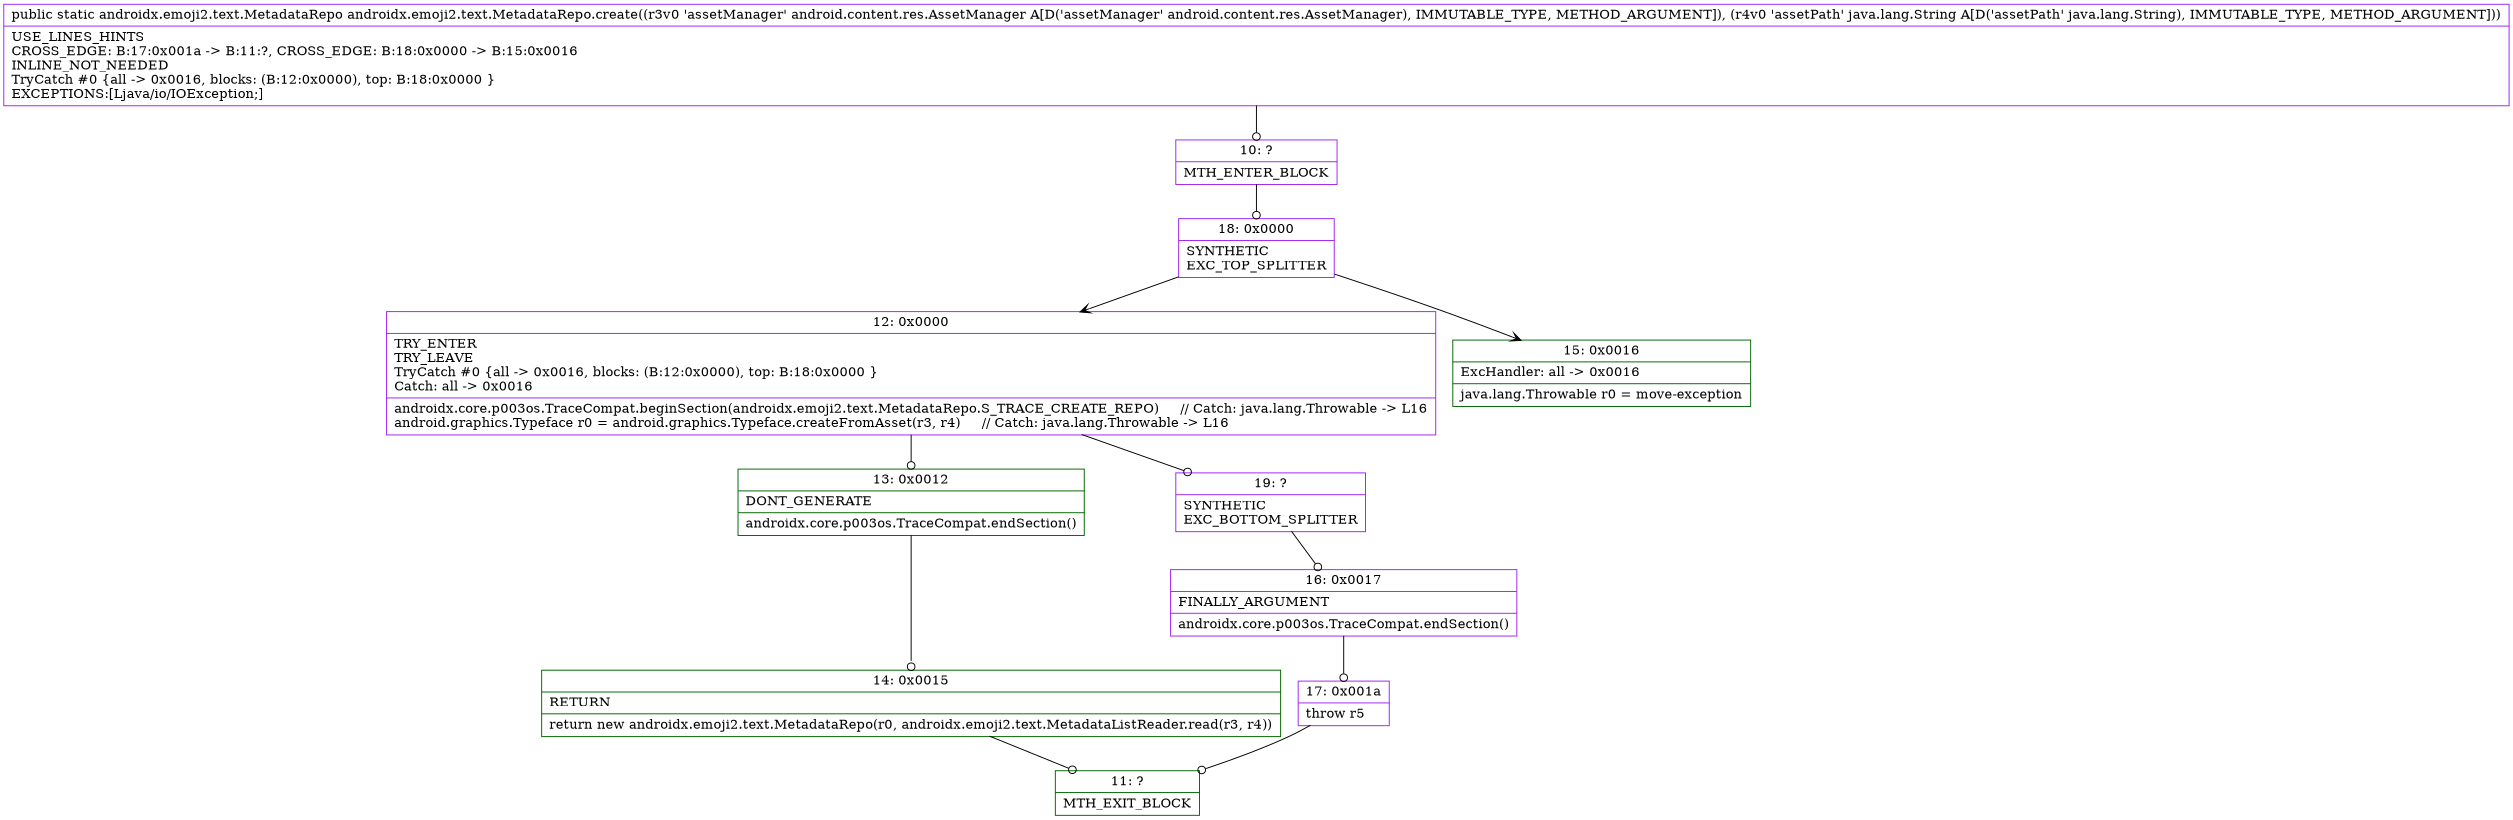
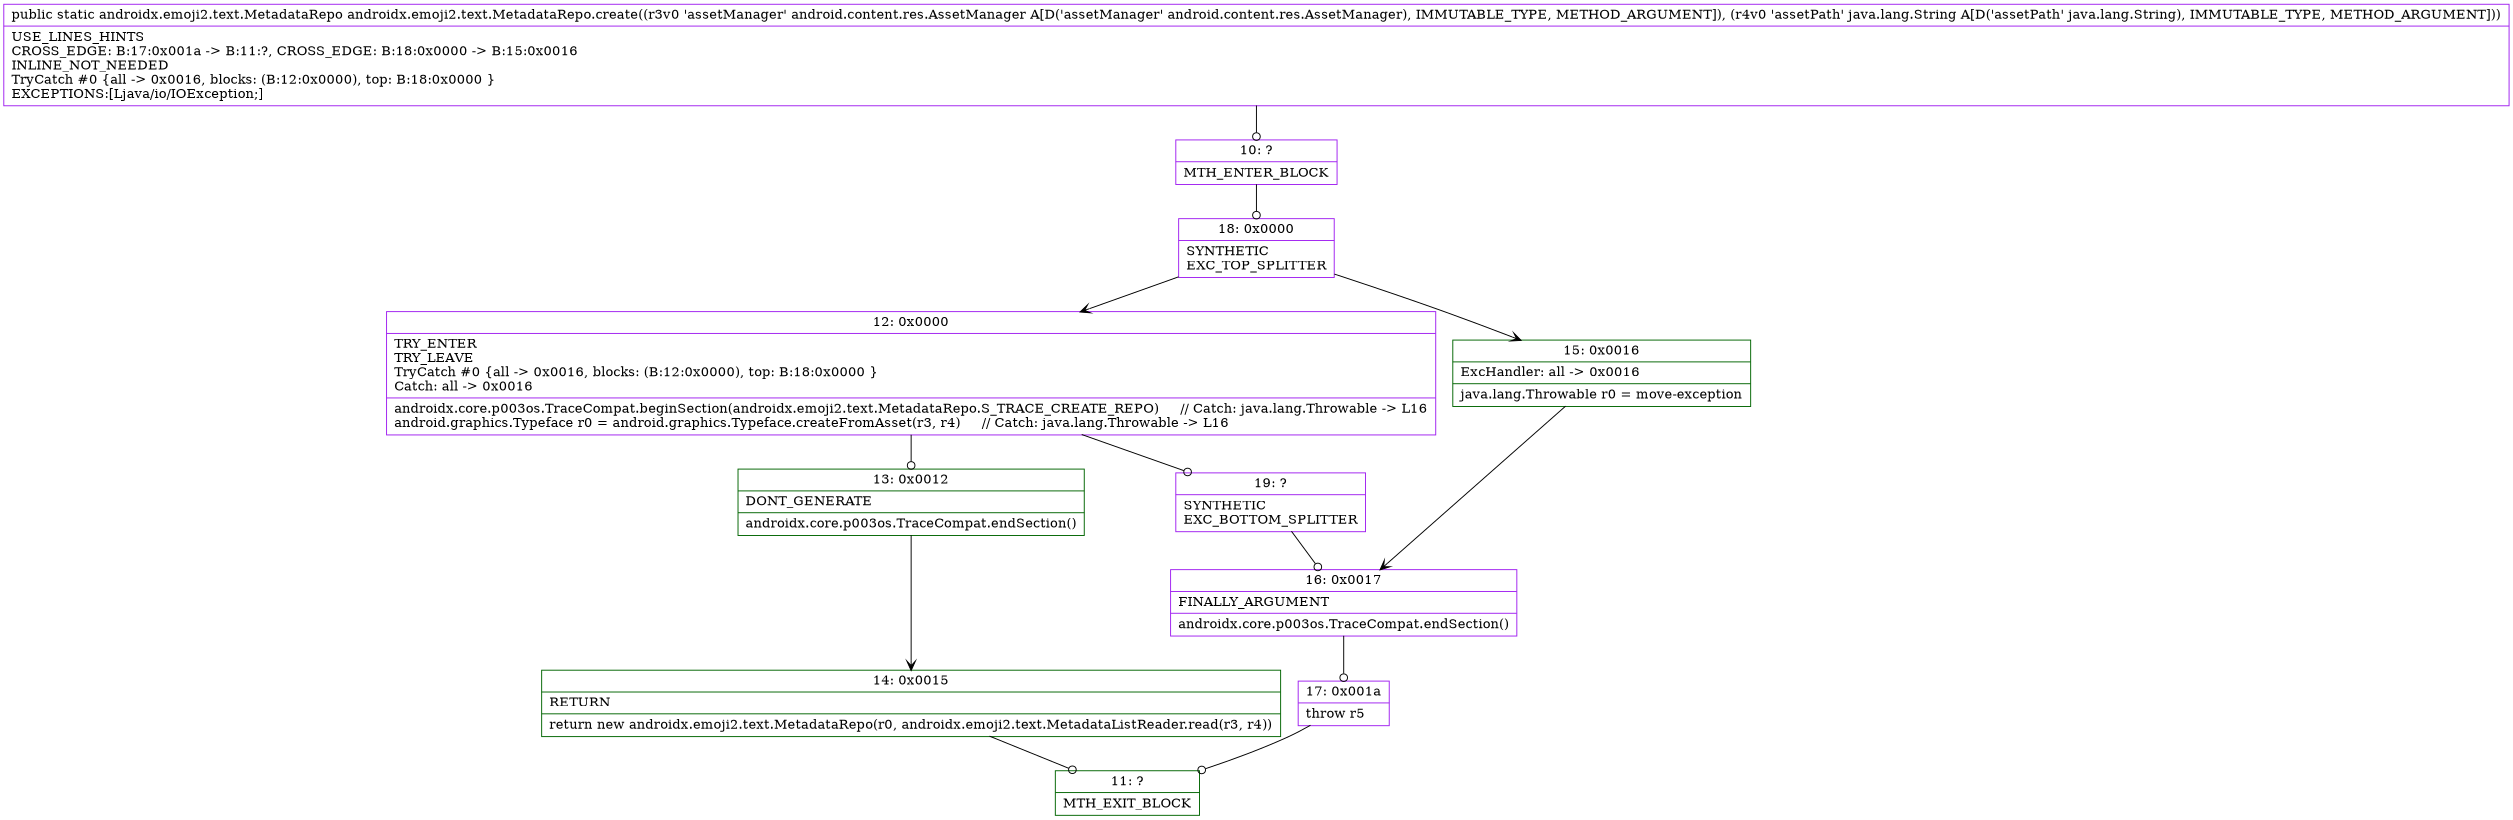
none -> (1476, 485)
(911, 598) -> (911, 598)
